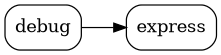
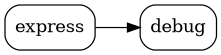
(98, 28) -> (111, 28)
